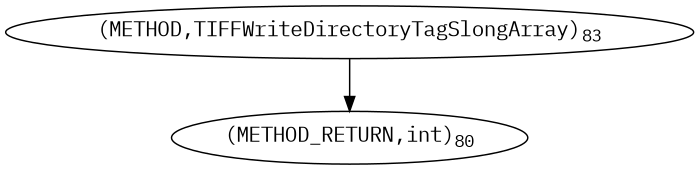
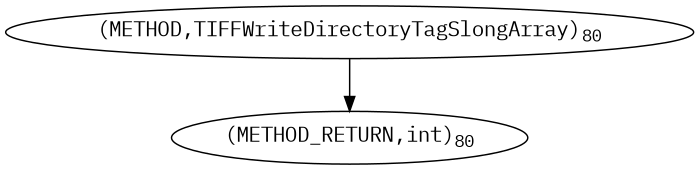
(592, 30) -> (592, 30)
